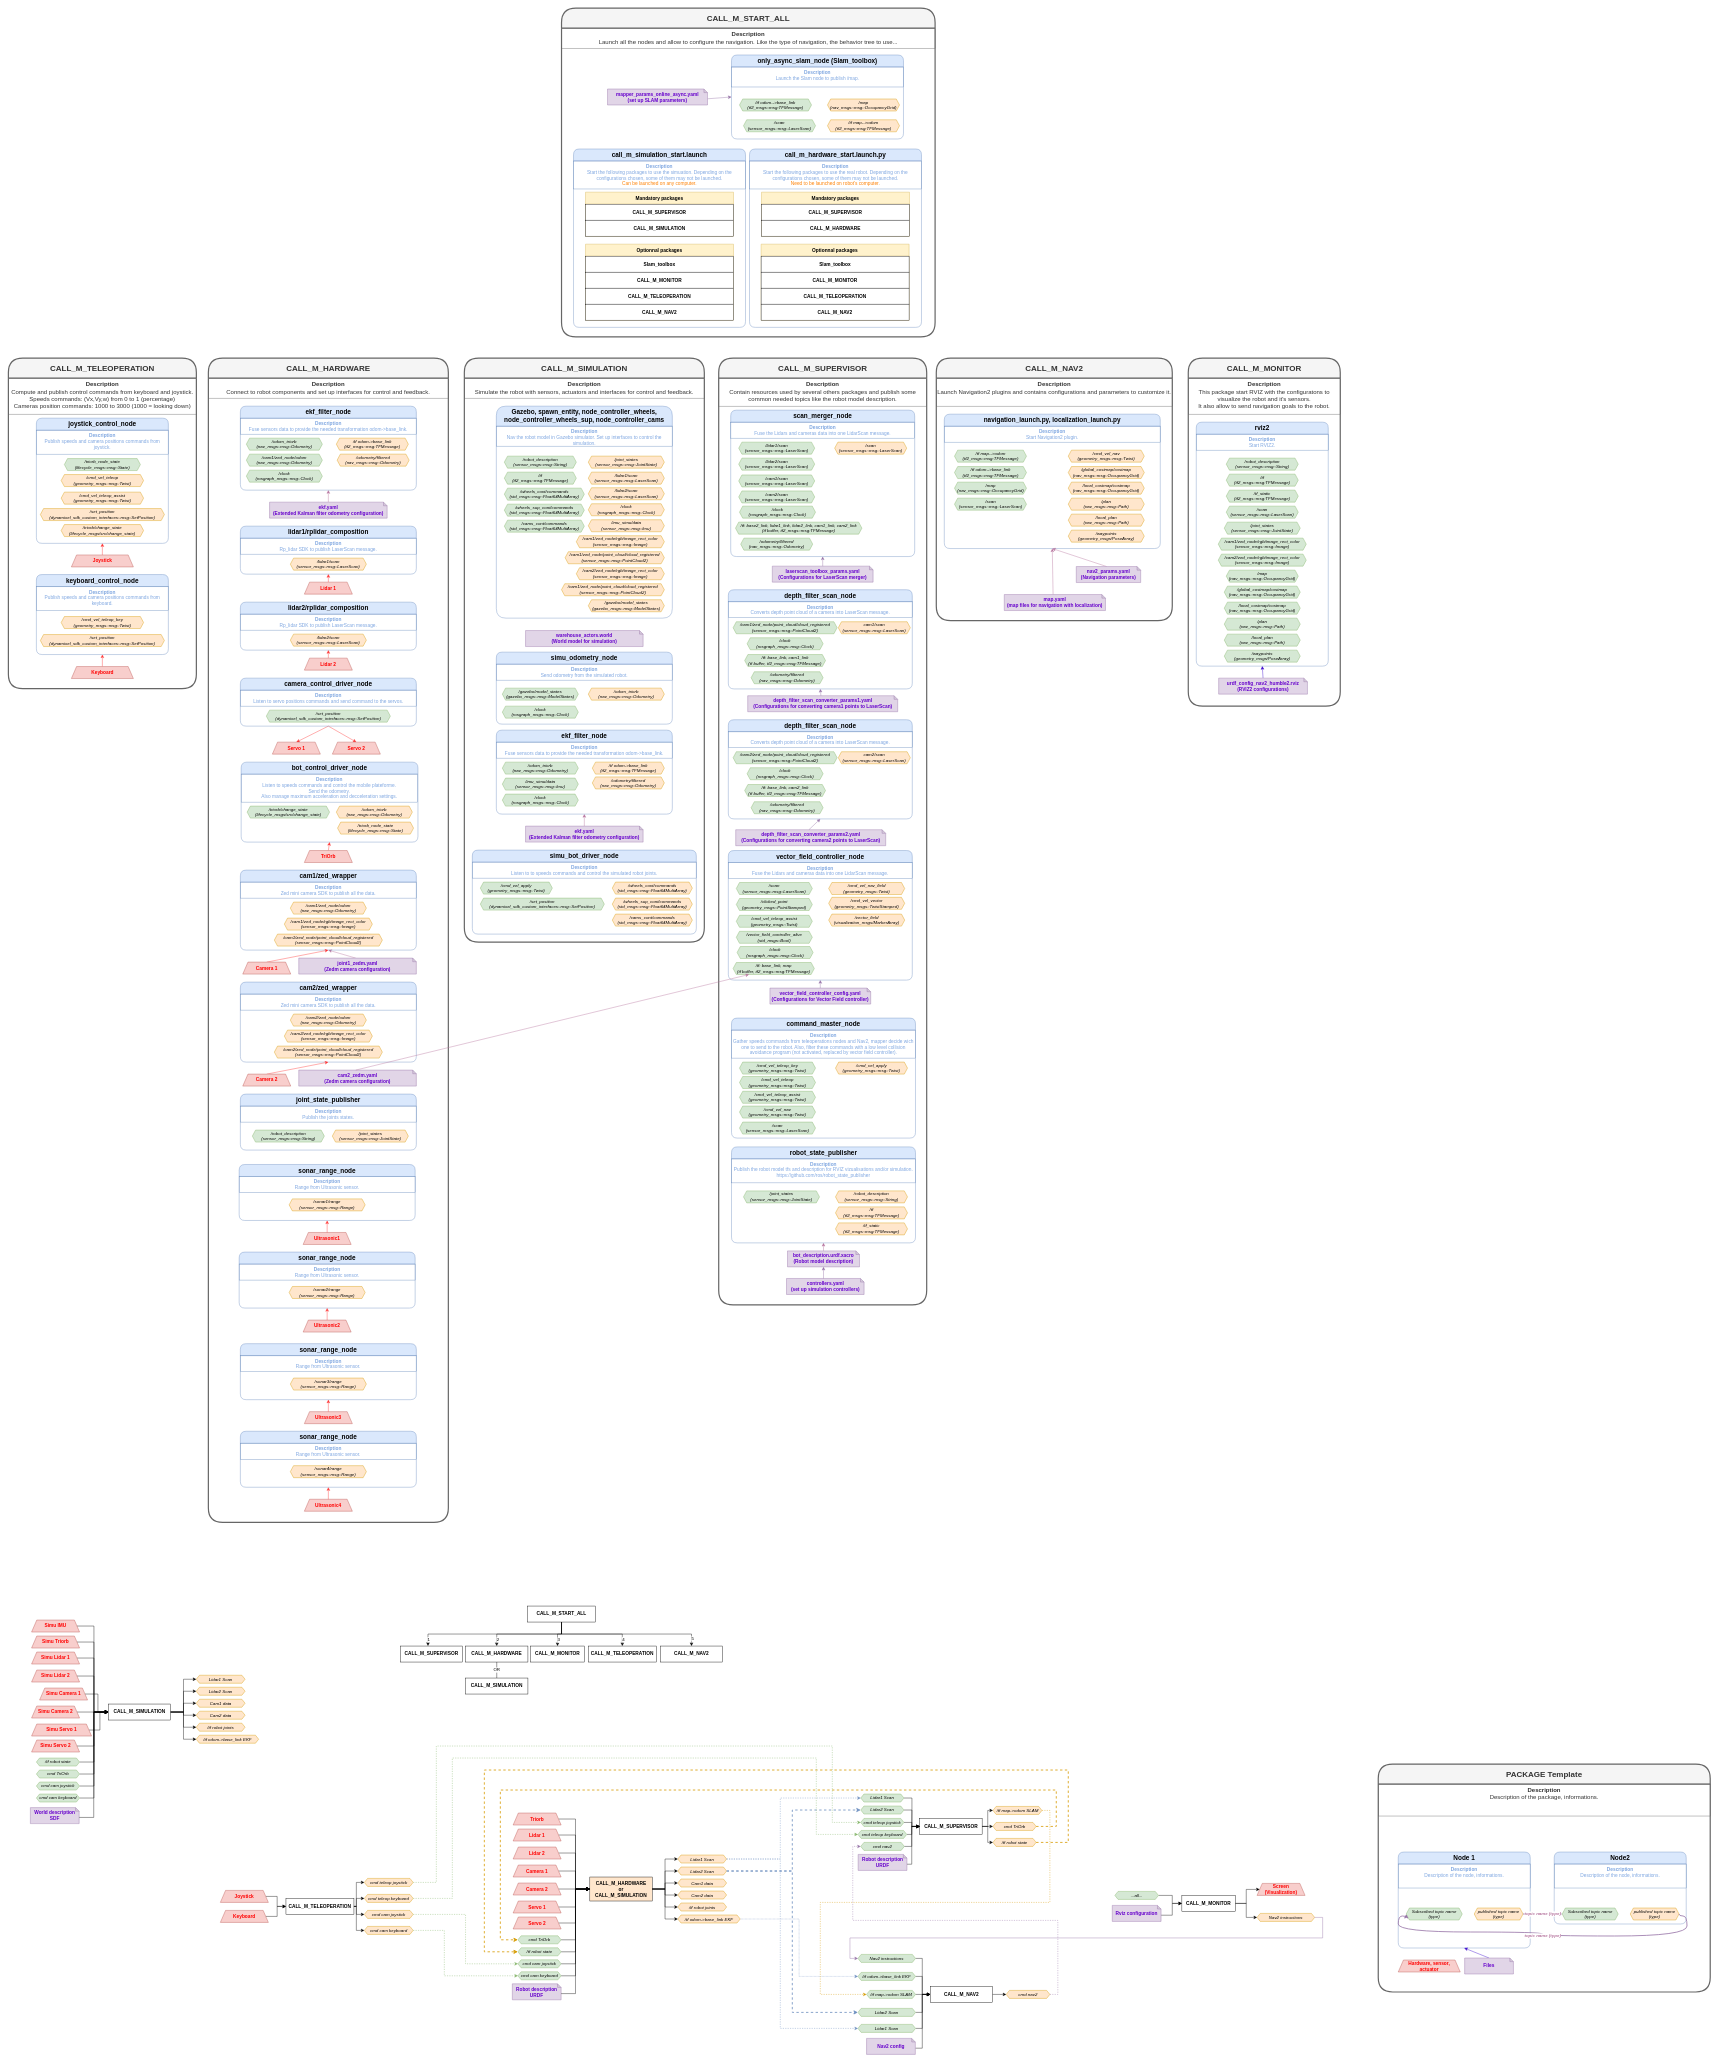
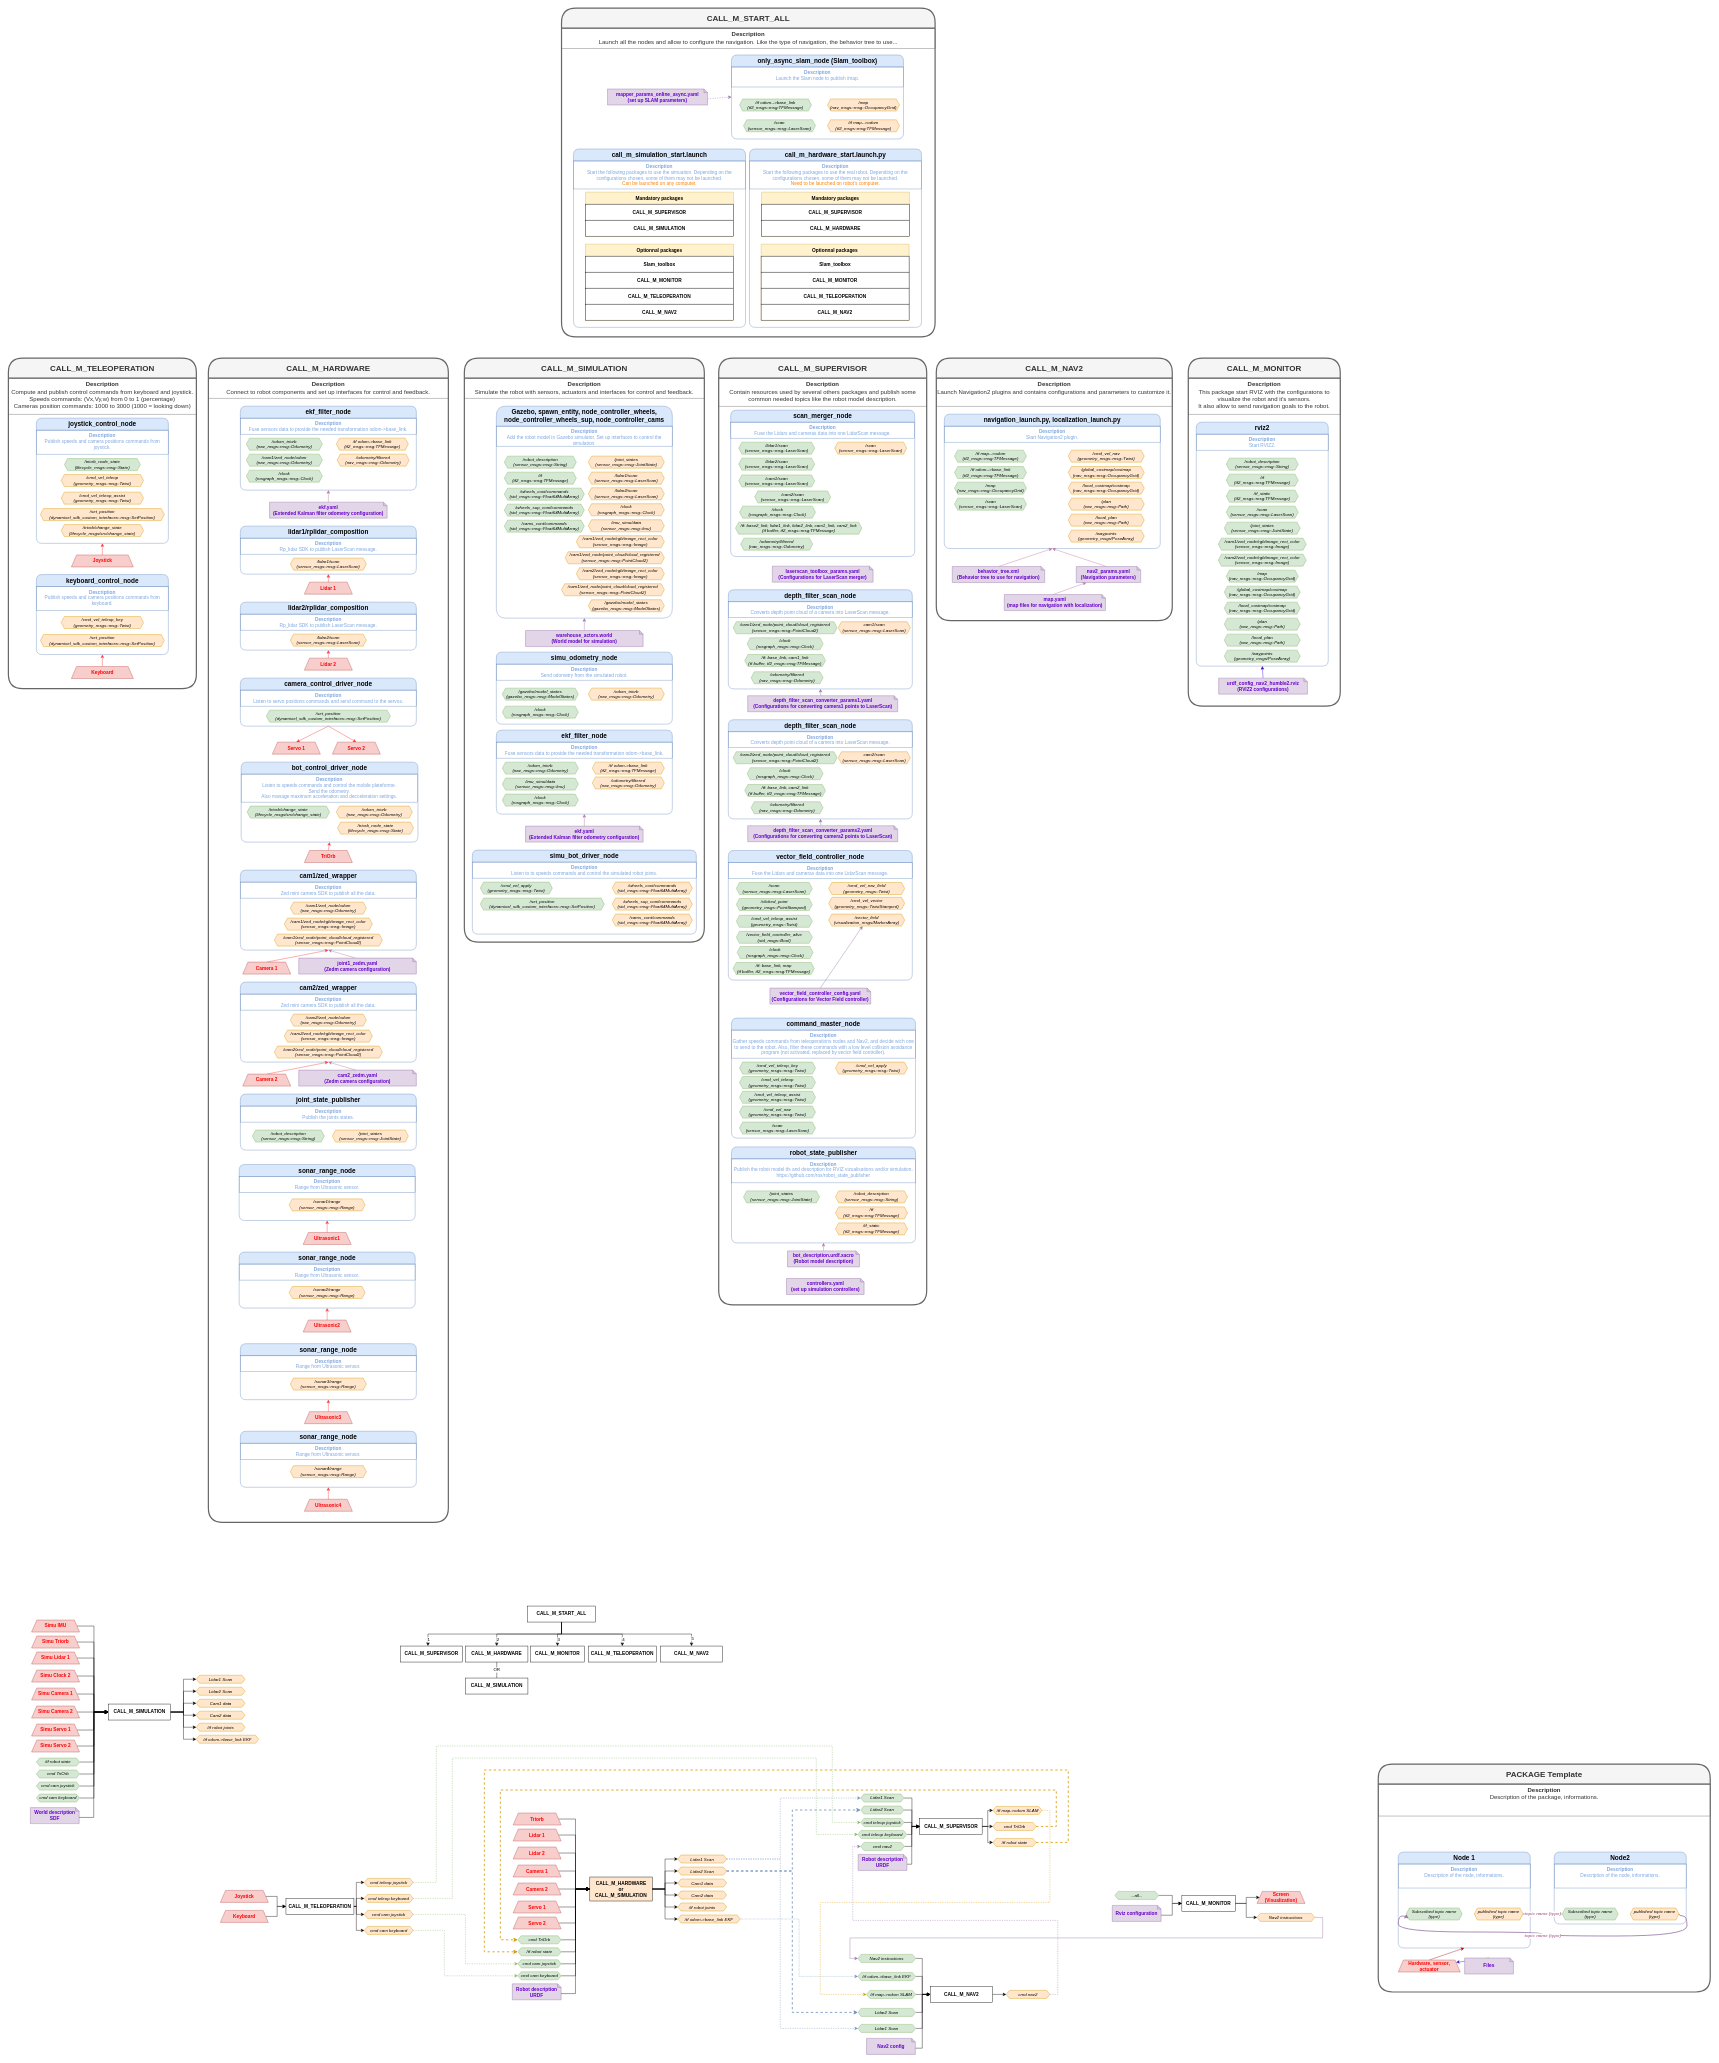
(718, 98) -> (718, 98)
(584, 438) -> (584, 438)
(777, 497) -> (793, 497)
(1052, 552) -> (1082, 584)
(823, 560) -> none
none -> (1002, 565)
none -> (998, 575)
none -> (584, 622)
(811, 838) -> (823, 834)
(820, 984) -> (861, 929)
(823, 1045) -> (823, 1045)
(370, 1067) -> (345, 1067)
(823, 1271) -> none
(55, 1676) -> (55, 1676)
(63, 1694) -> (55, 1694)
(61, 1730) -> (55, 1730)
(1281, 1890) -> (1281, 1898)
none -> (1459, 1950)
(1468, 1950) -> (1460, 1962)
